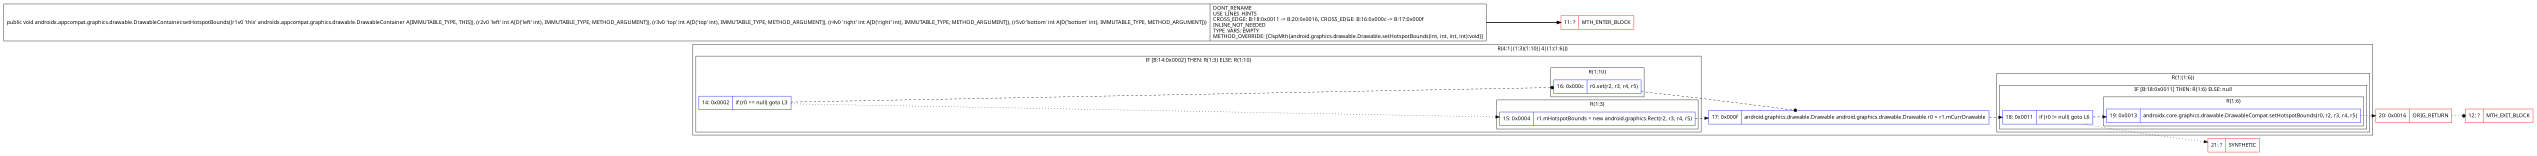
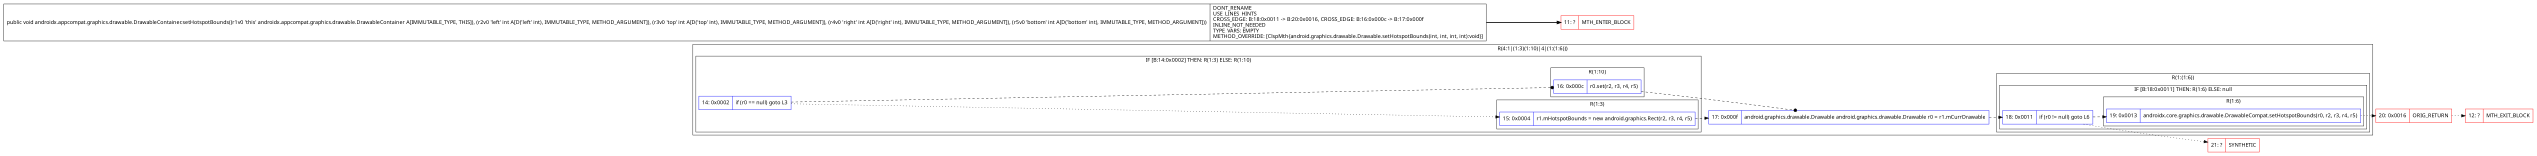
(2457, 116) -> (2457, 116)
